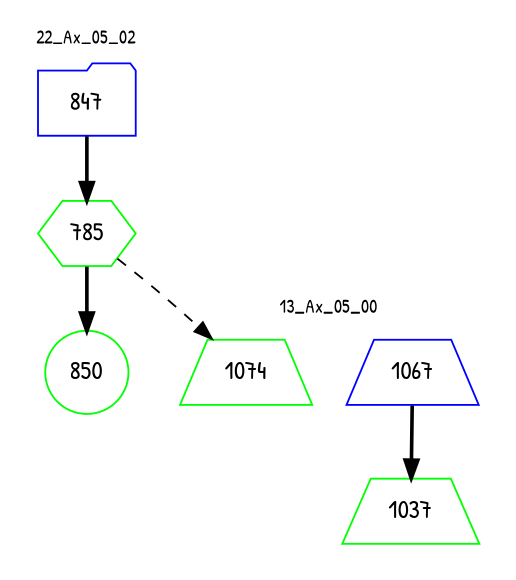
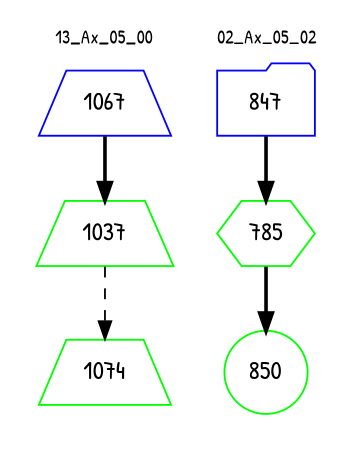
(86, 39) -> (267, 39)
(177, 307) -> (105, 294)
